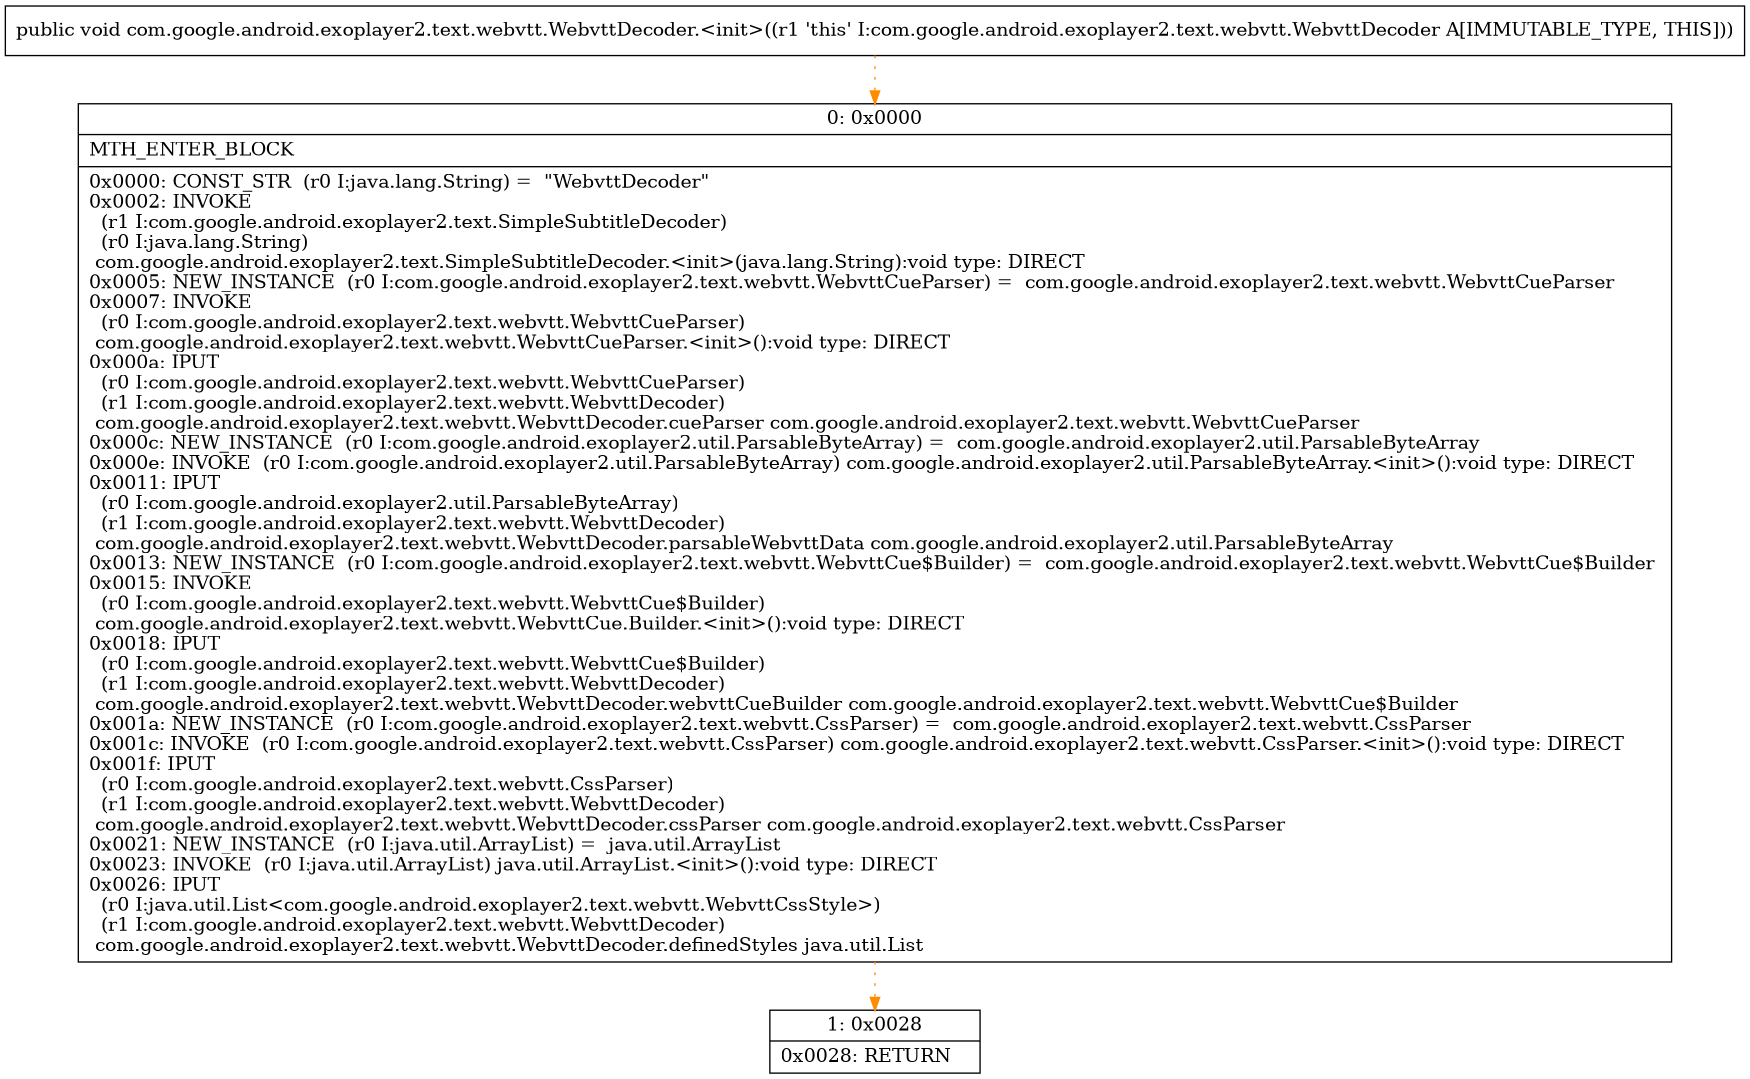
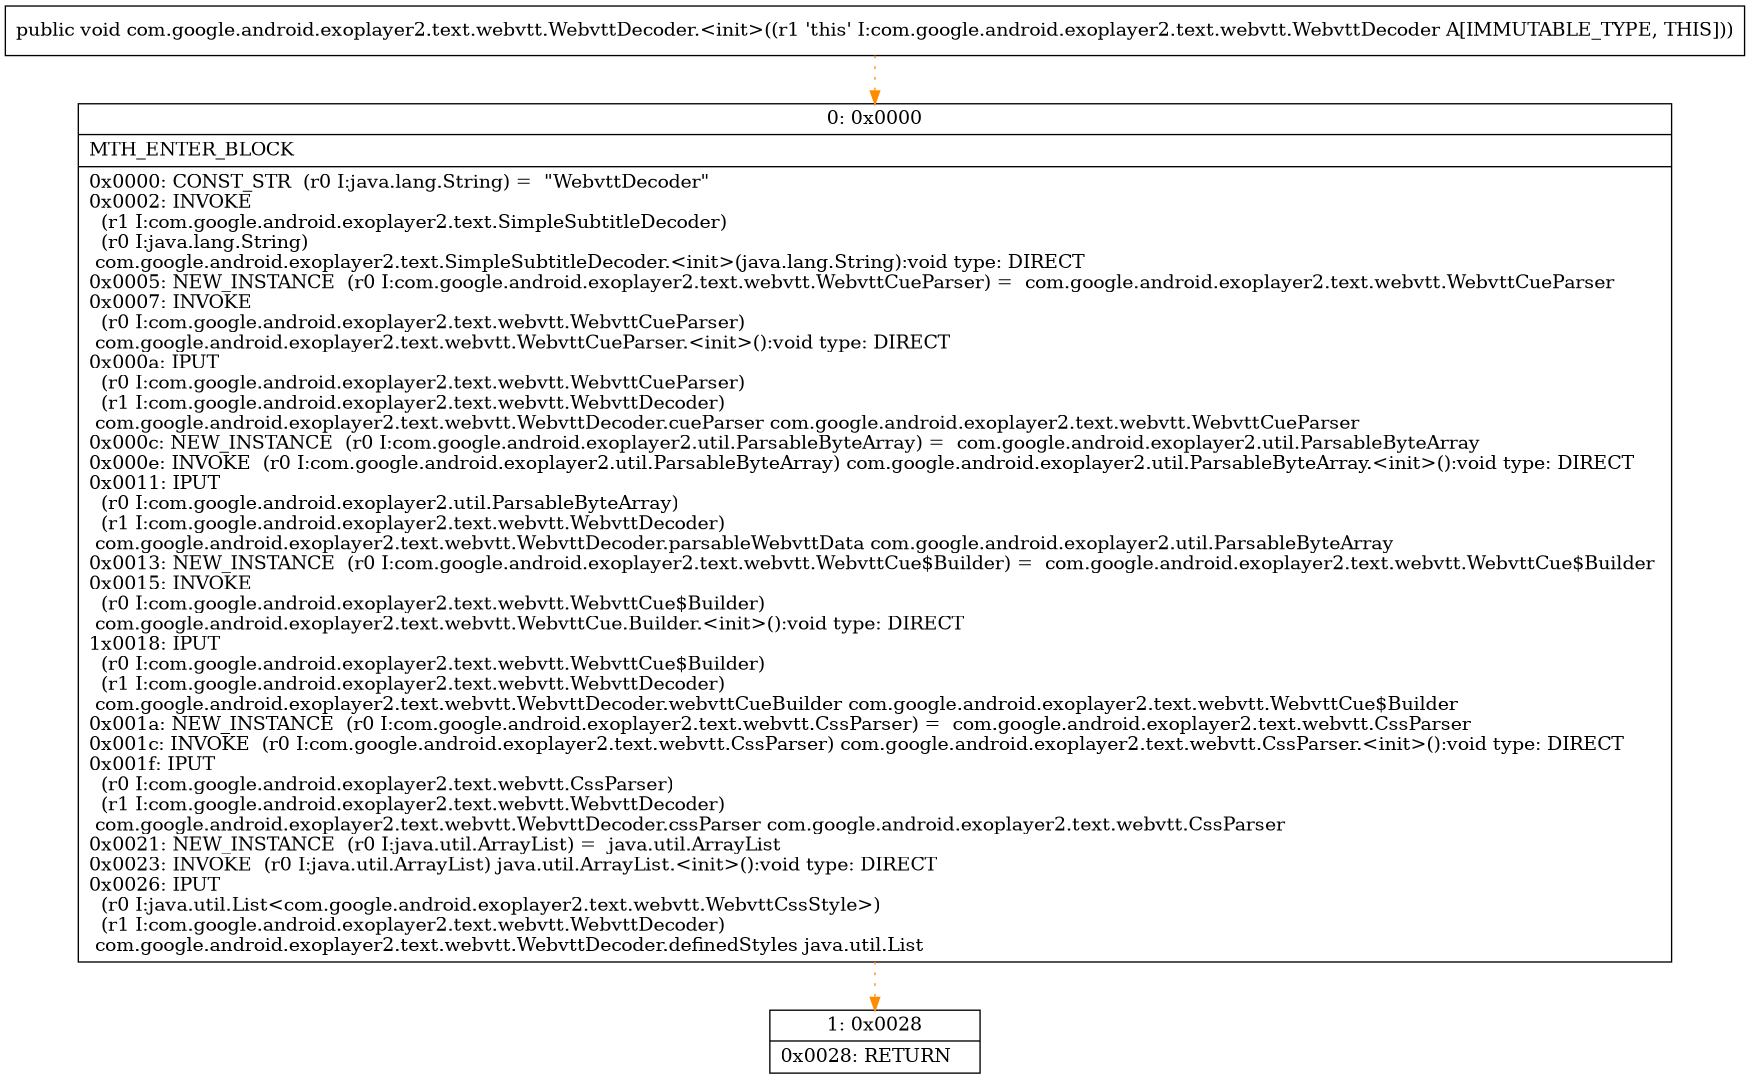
(161, 644) -> (161, 644)
